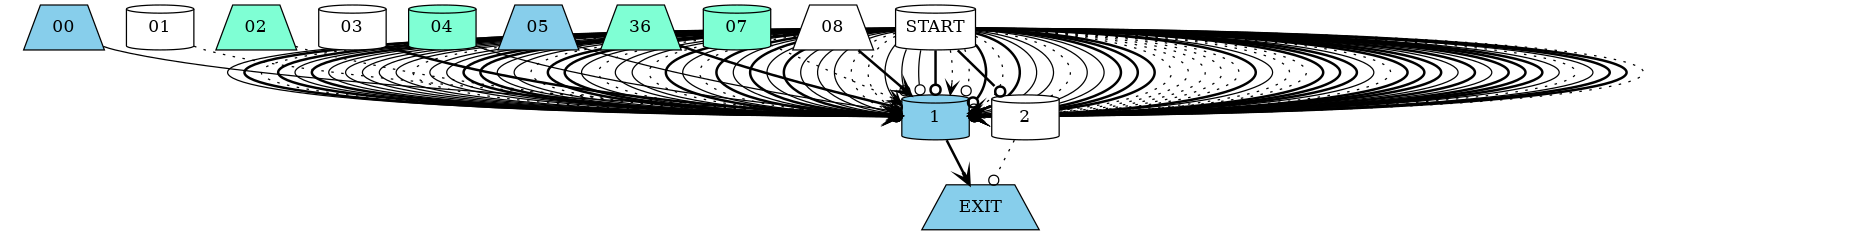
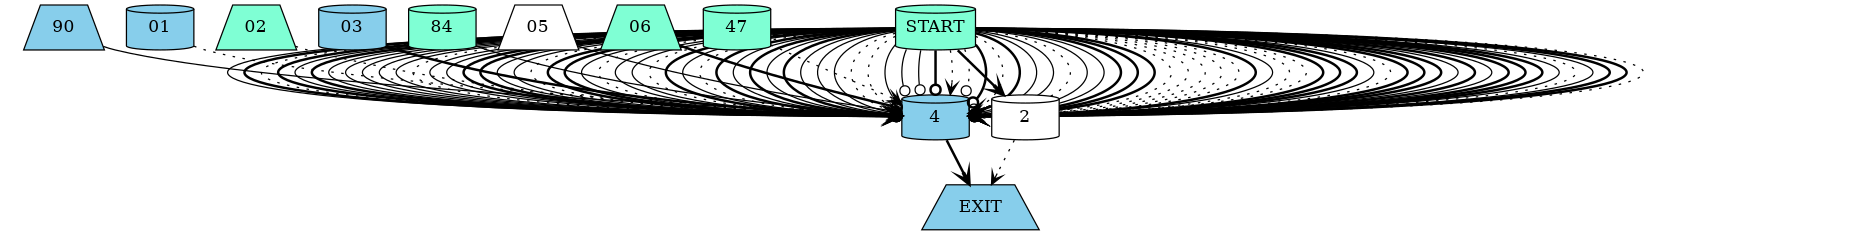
(64, 27) -> (64, 27)
(160, 27) -> (160, 27)
(352, 27) -> (352, 27)
(442, 27) -> (442, 27)
(538, 27) -> (538, 27)
(641, 27) -> (641, 27)
(737, 27) -> (737, 27)
(833, 27) -> none
(936, 27) -> (936, 27)
(977, 69) -> (977, 69)
(936, 117) -> (936, 117)
(1006, 157) -> (1006, 157)
